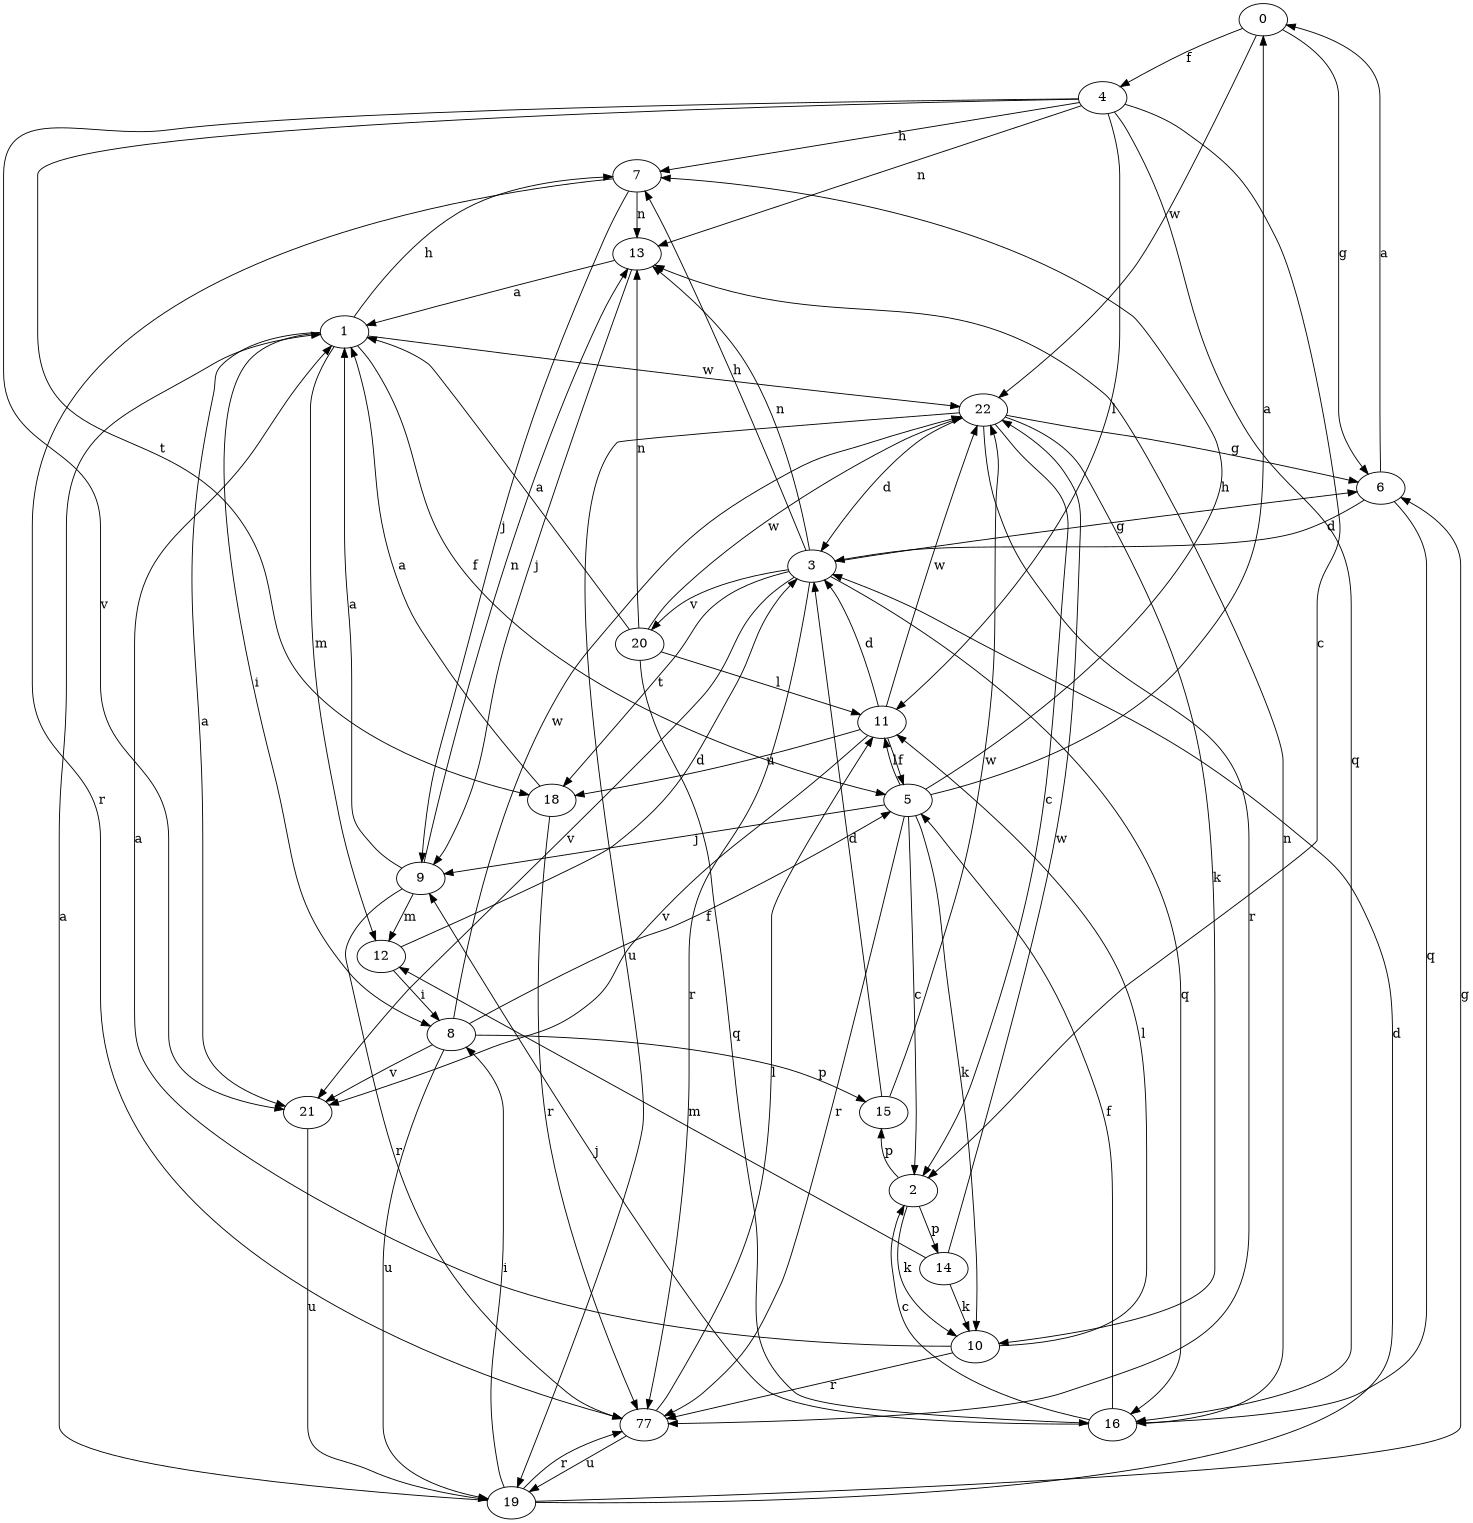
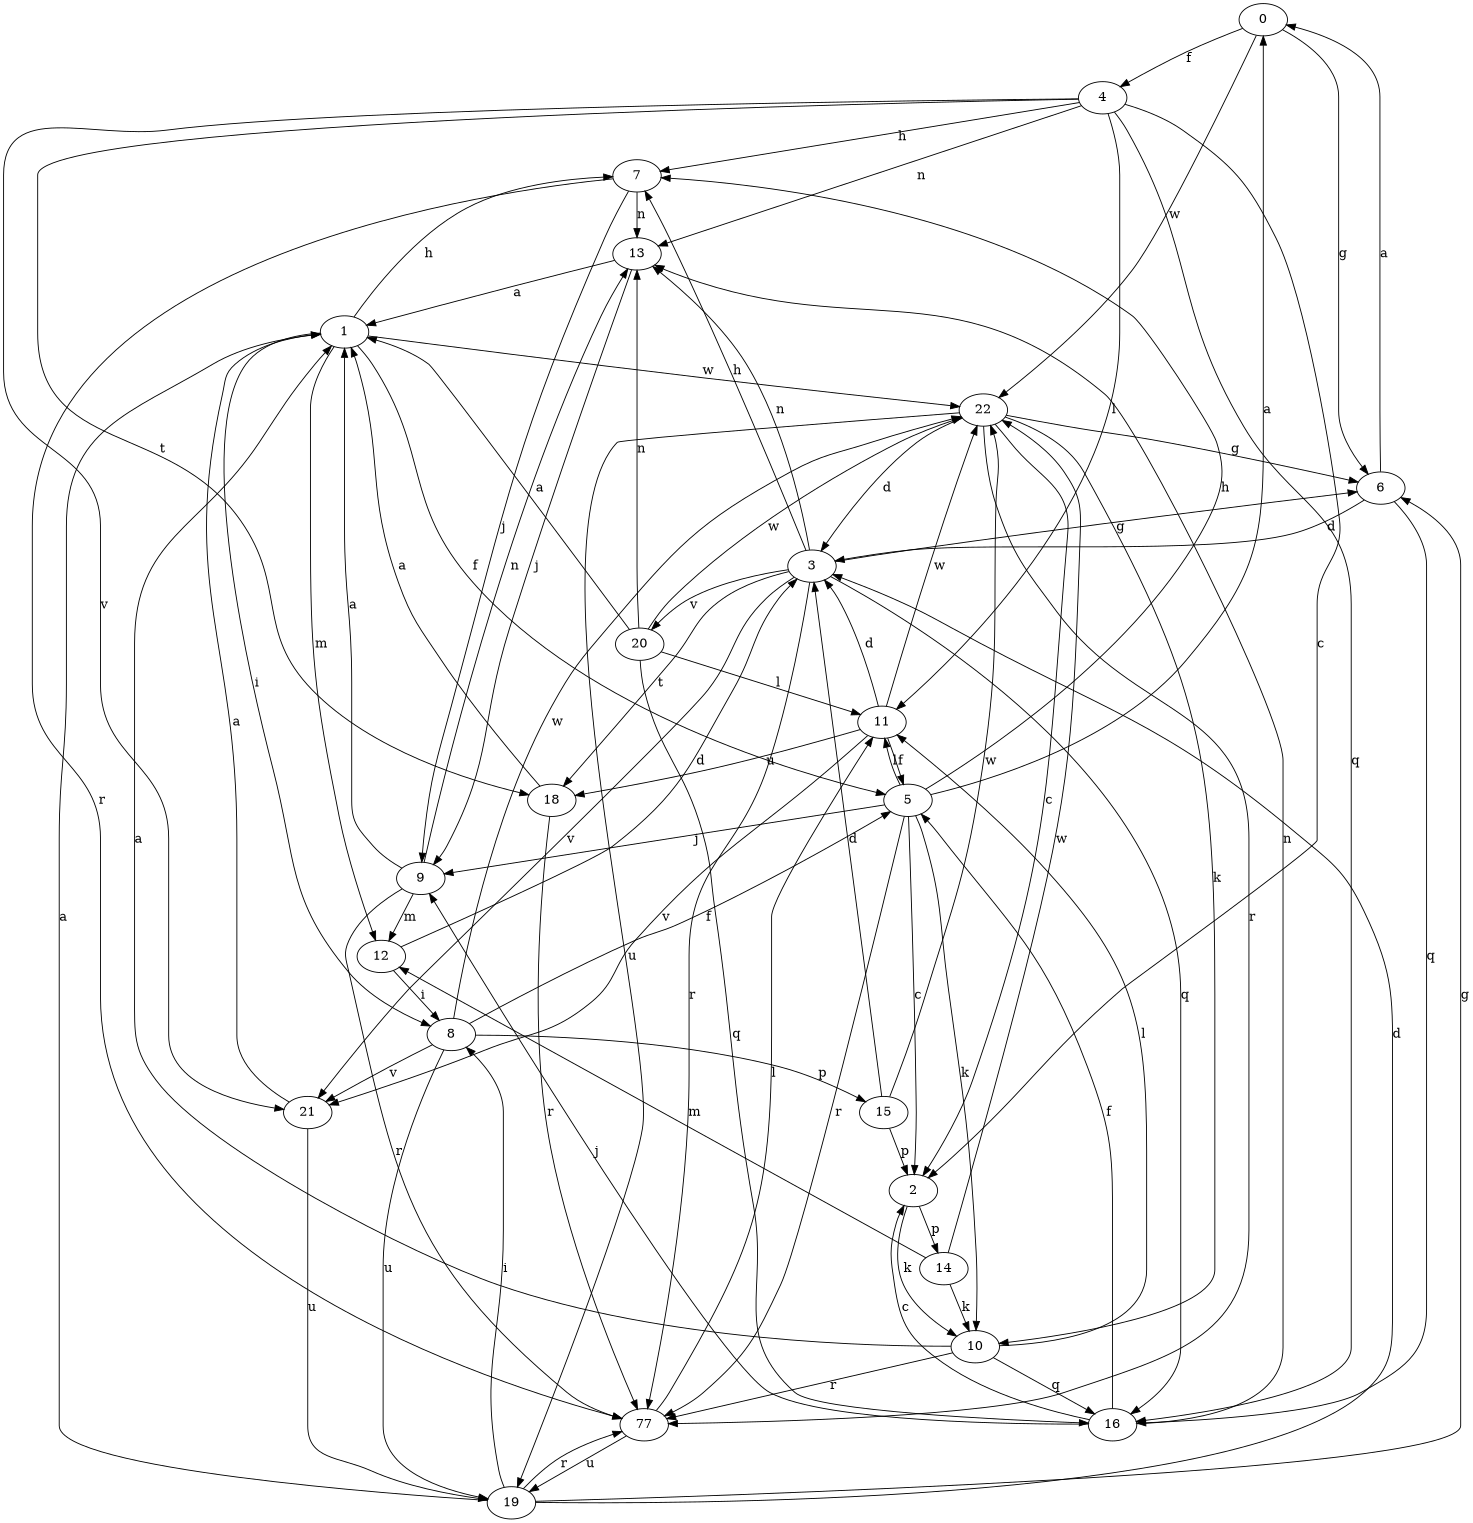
(198, 699) -> (227, 700)
(885, 1160) -> (897, 1147)
none -> (1040, 1384)
